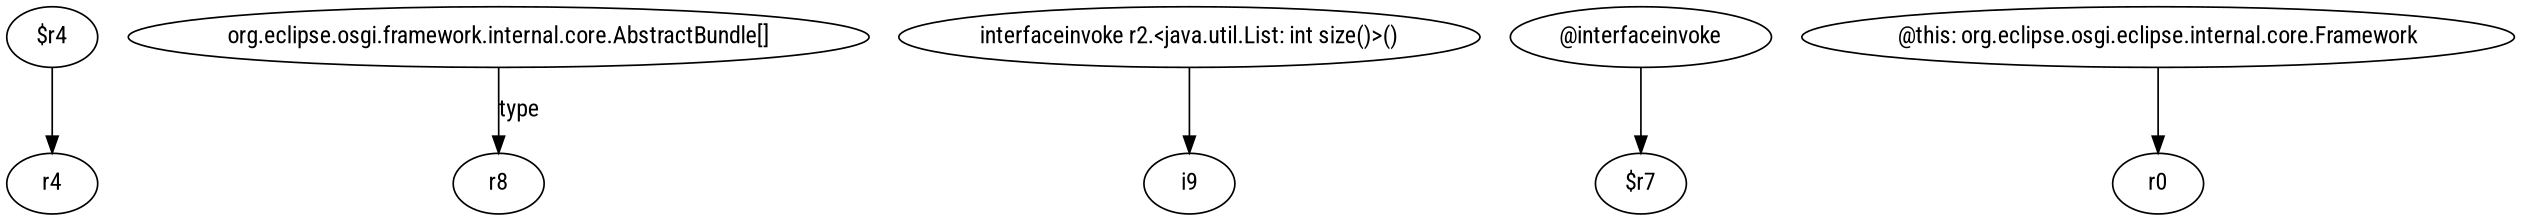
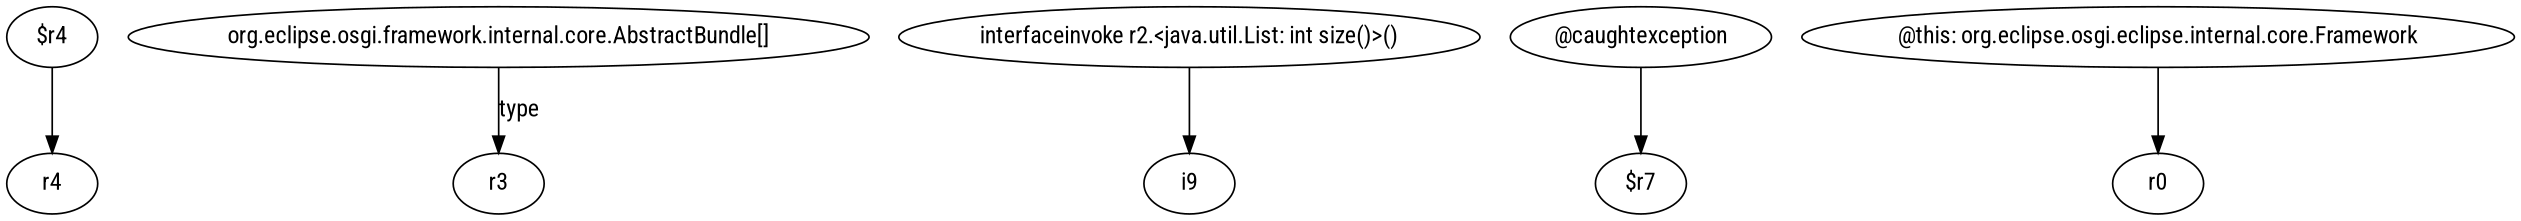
(1641, 37) -> (1641, 37)
(499, 184) -> (499, 184)
